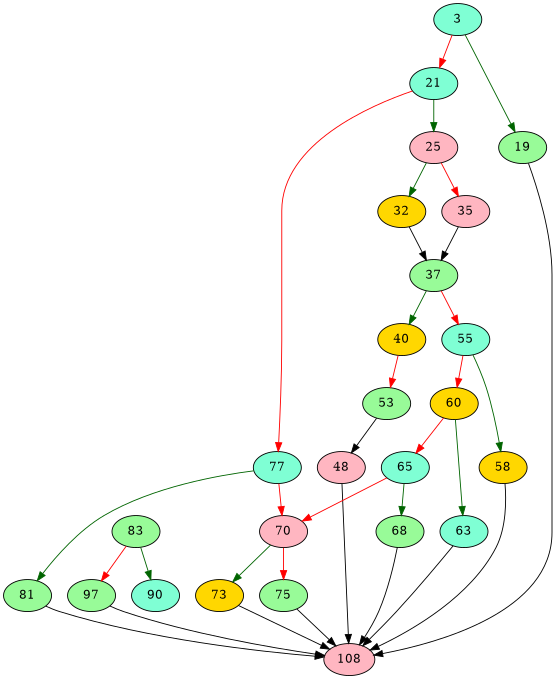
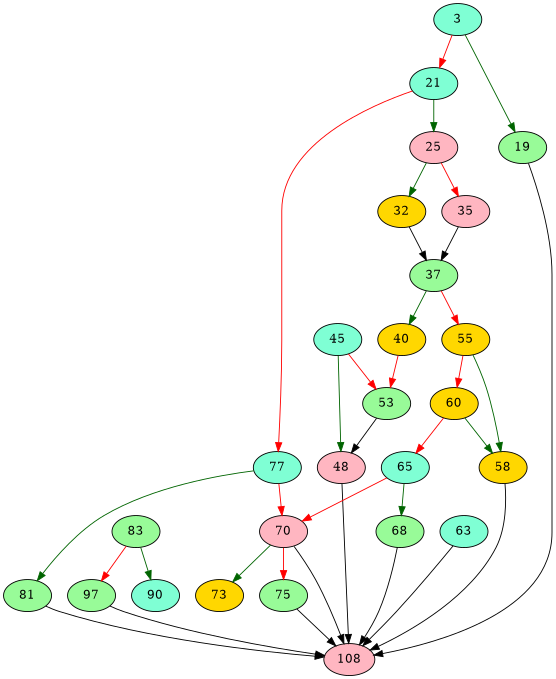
none -> (338, 340)
(466, 340) -> (466, 340)
(459, 463) -> (476, 432)
(280, 625) -> (321, 589)
